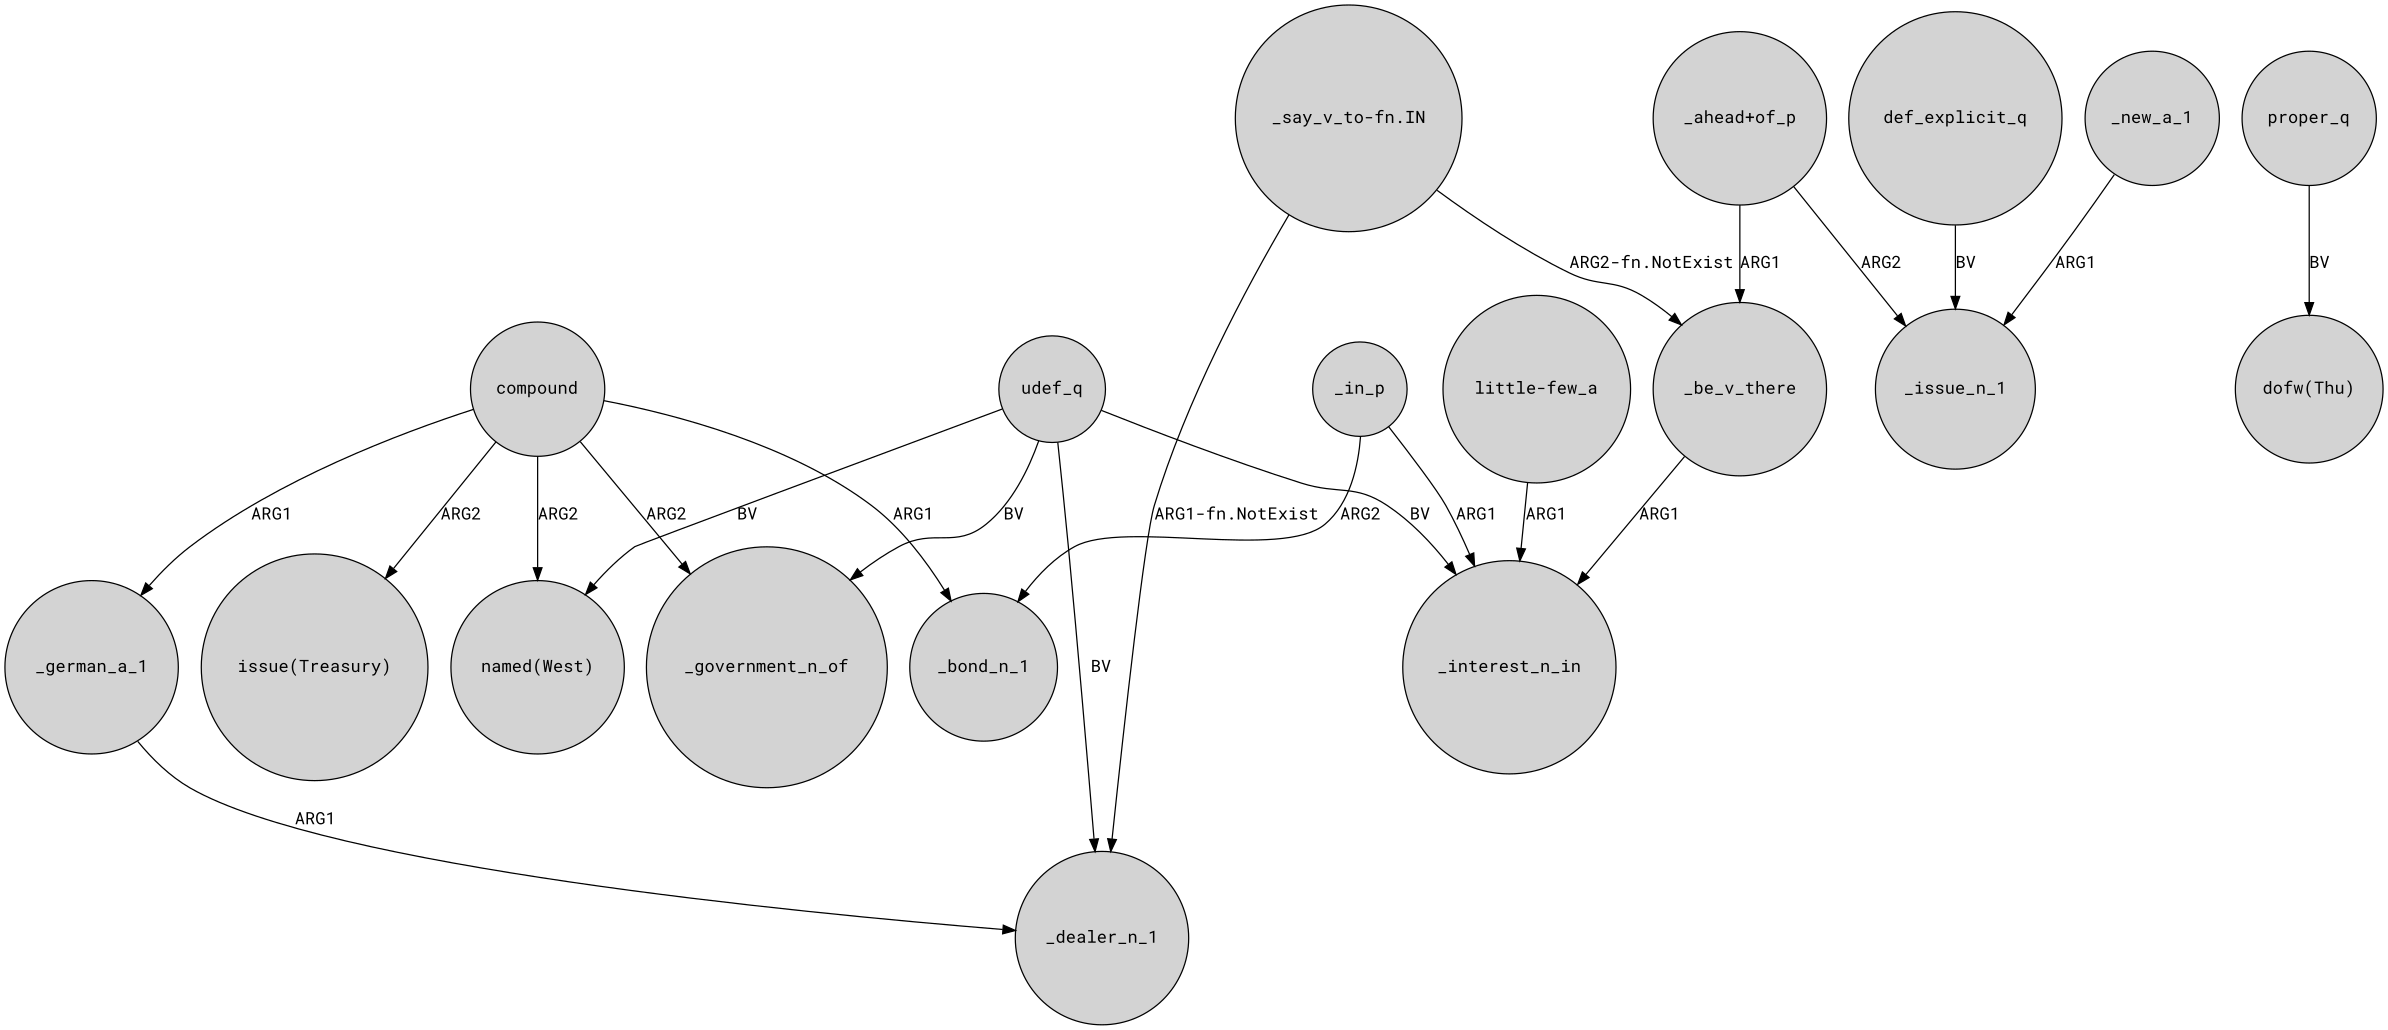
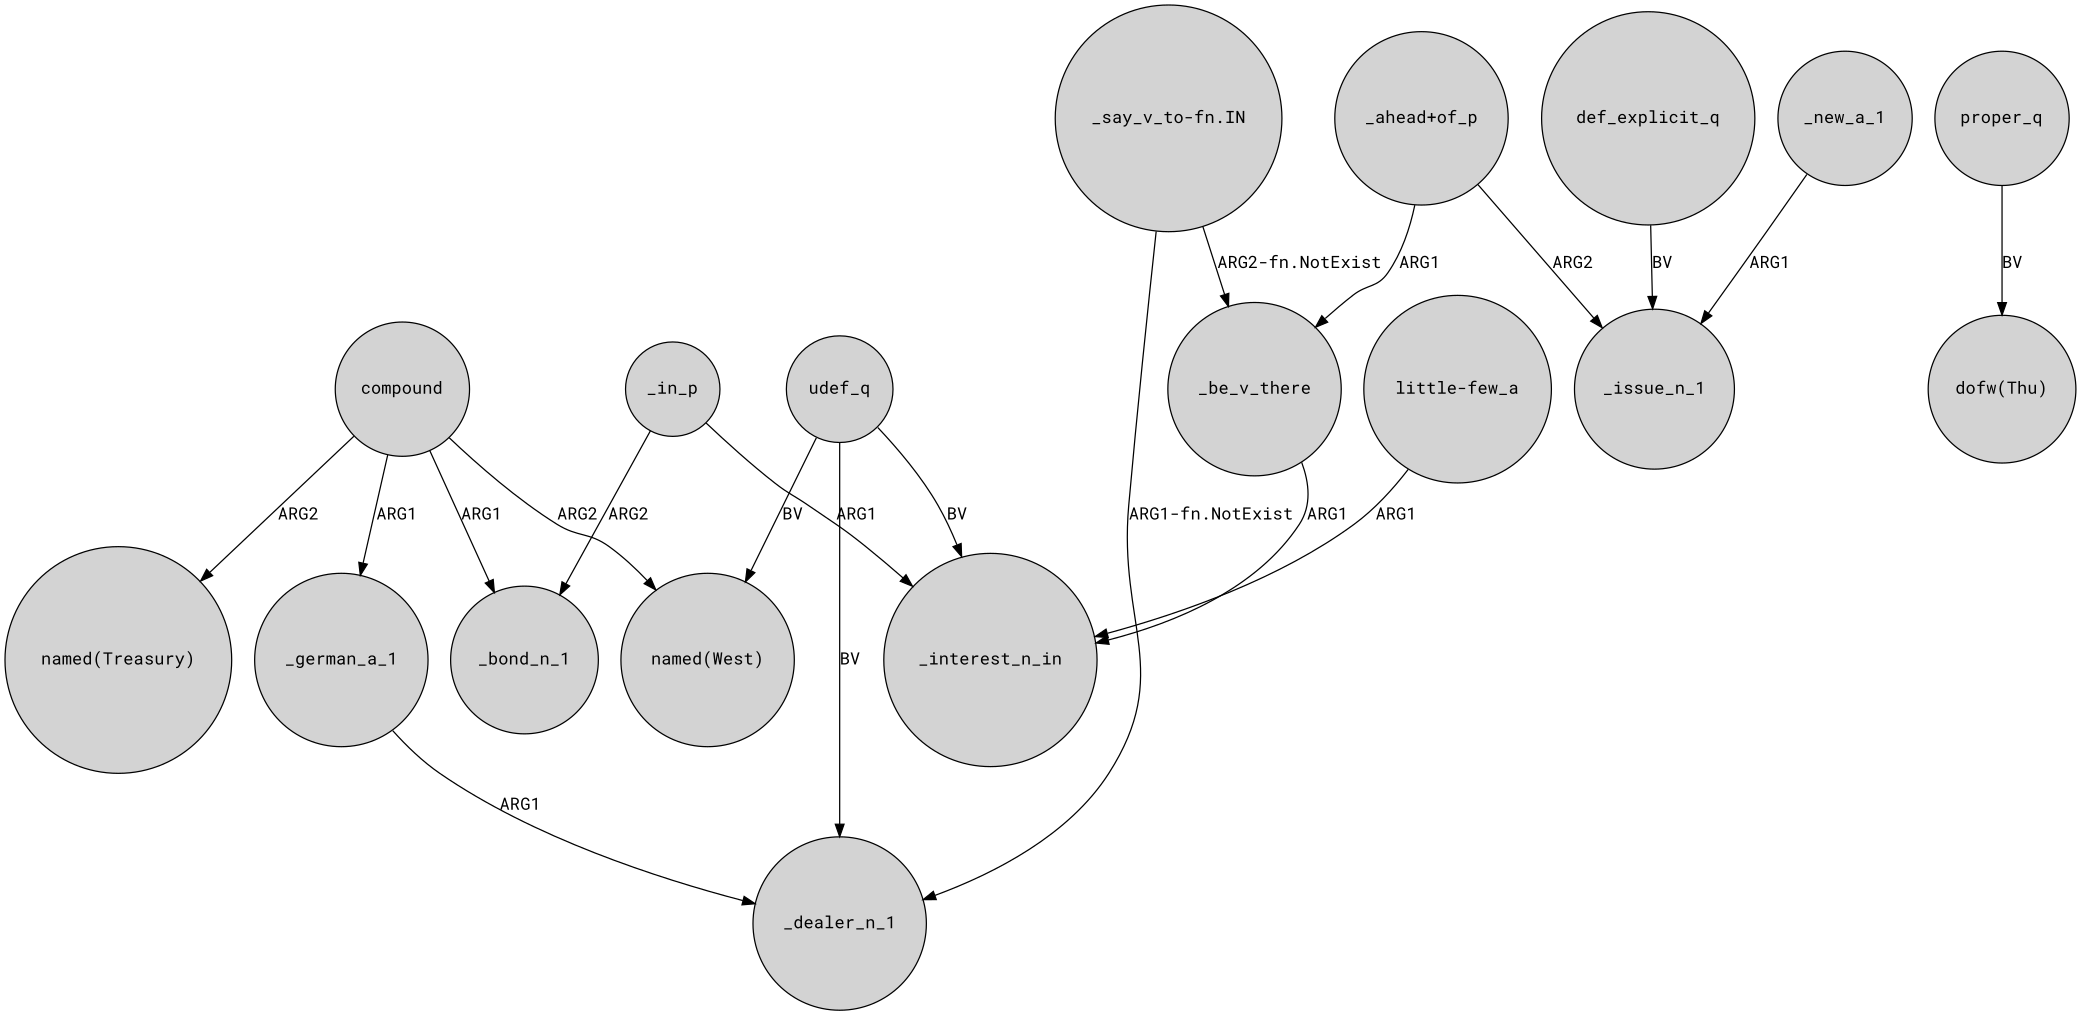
(315, 667) -> (118, 660)
(767, 667) -> none
